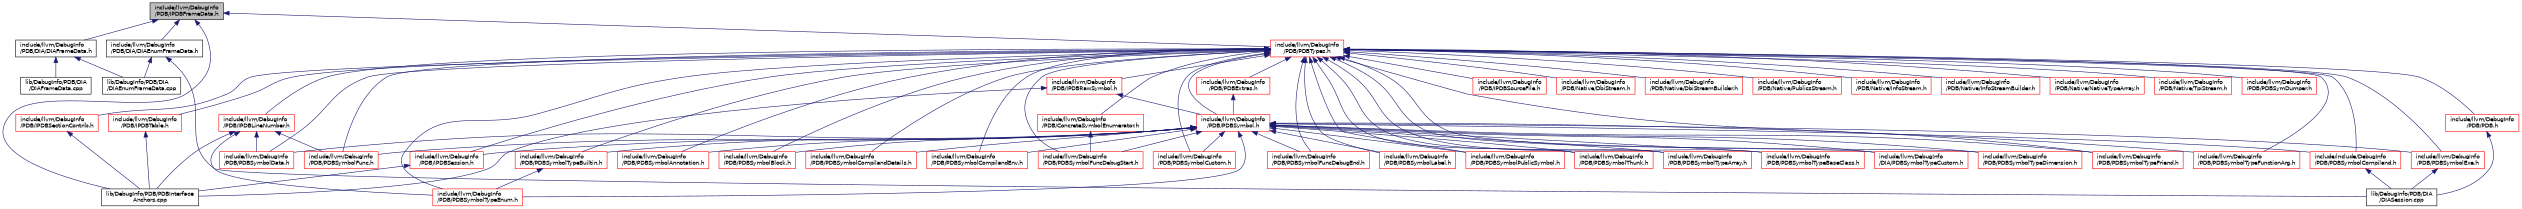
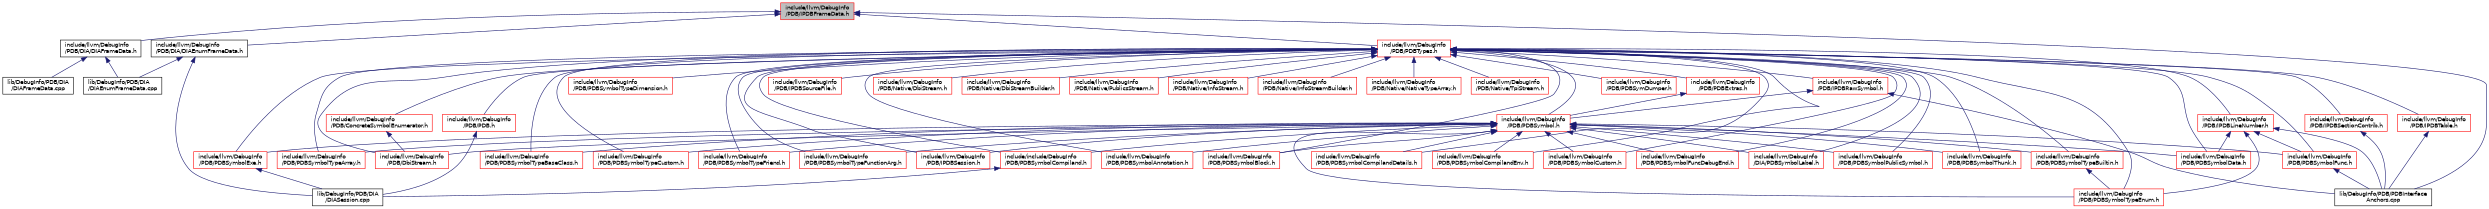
(187, 11) -> (817, 11)
(1768, 139) -> none
(1091, 160) -> (412, 160)
(1418, 160) -> (1786, 160)
(1921, 160) -> (641, 160)
(301, 179) -> (2354, 180)
